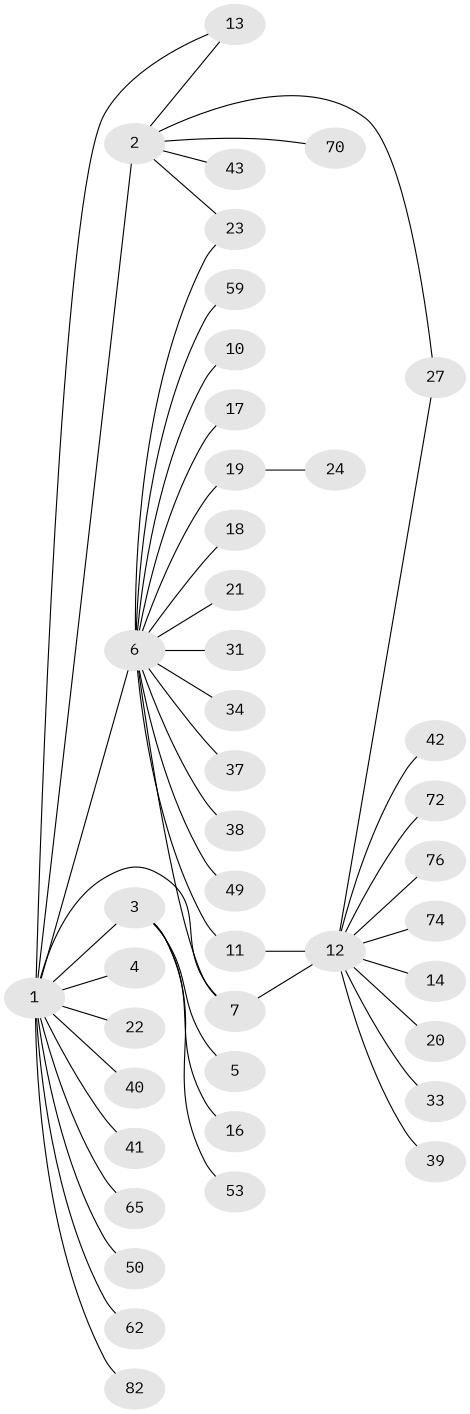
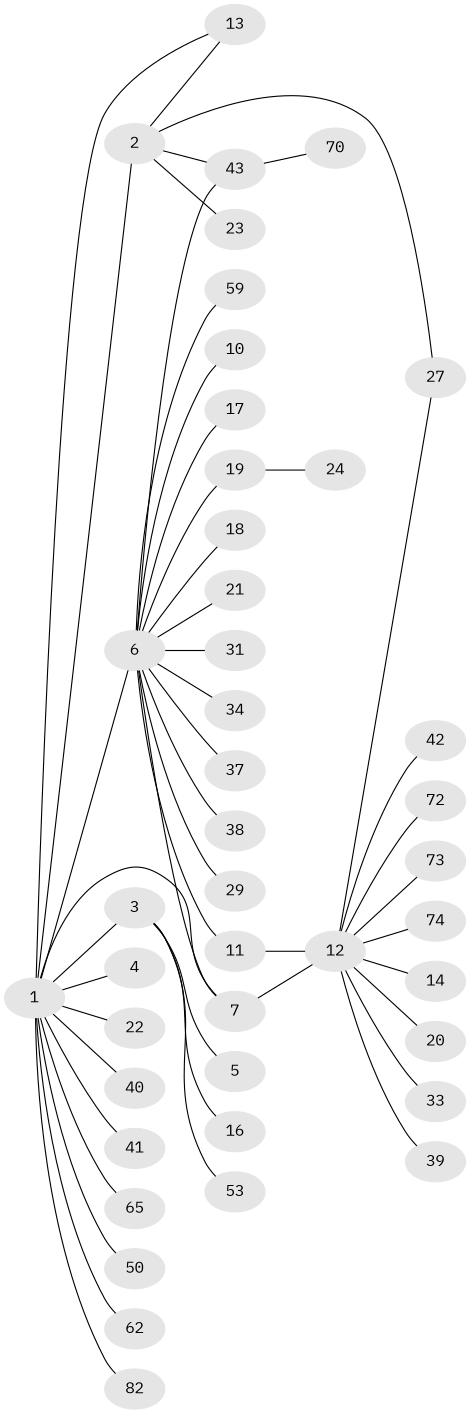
(235, 138) -> (285, 159)
(152, 432) -> (161, 404)
(436, 861) -> (436, 861)
(235, 891) -> (235, 891)
